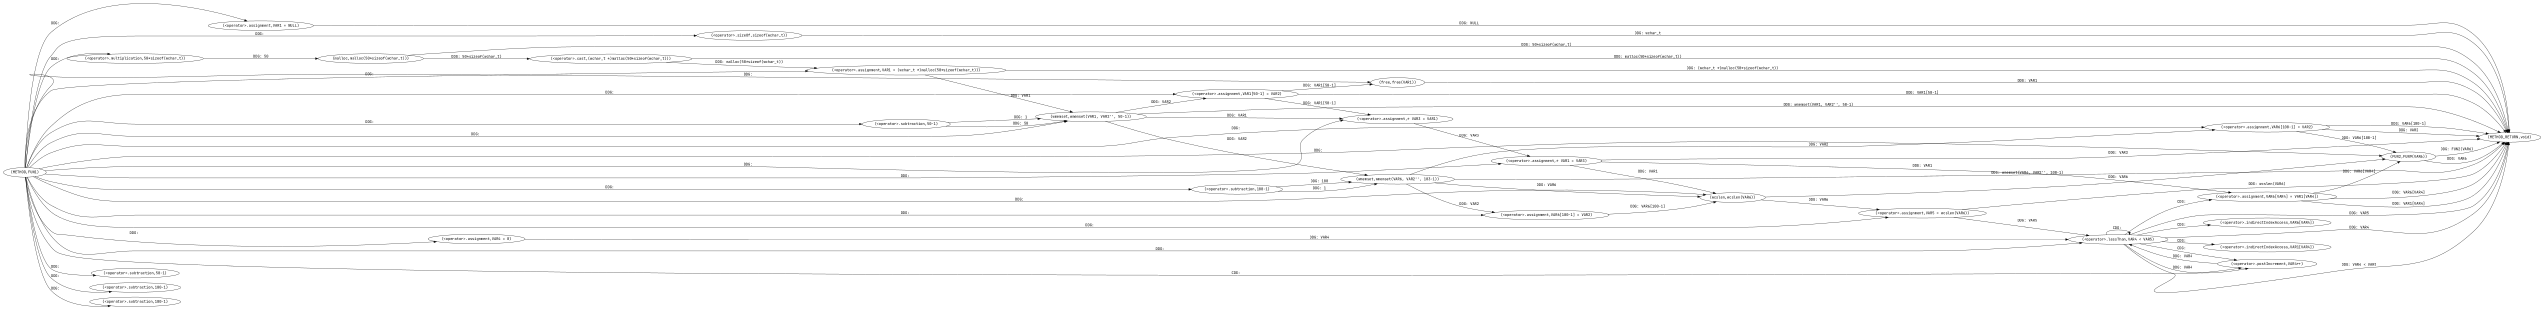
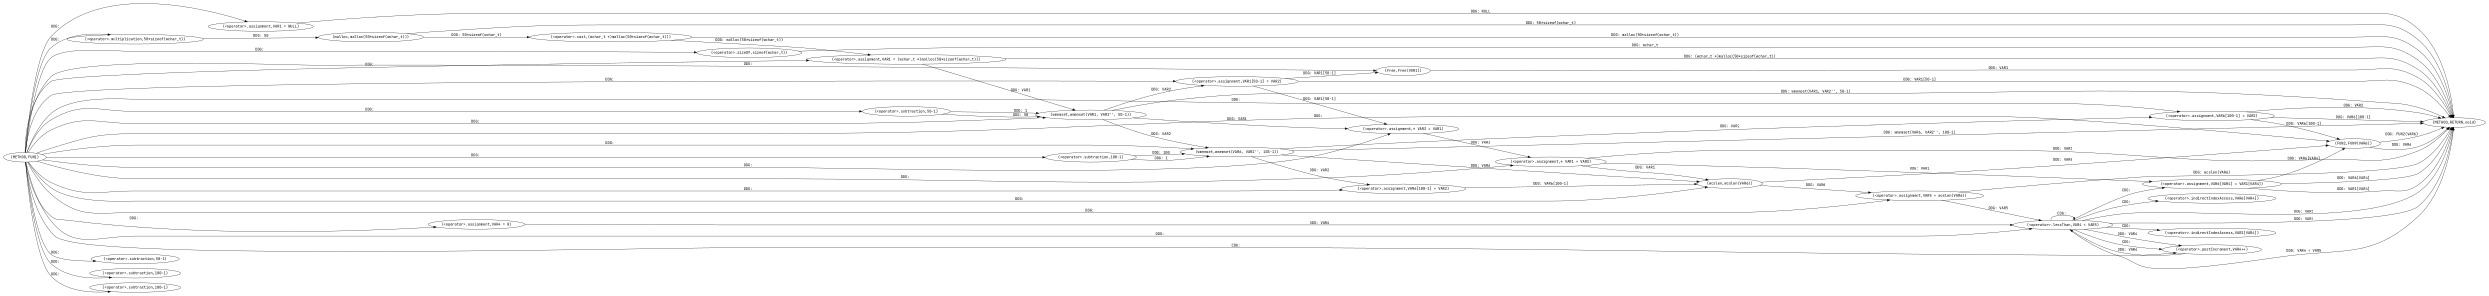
none -> (616, 145)
